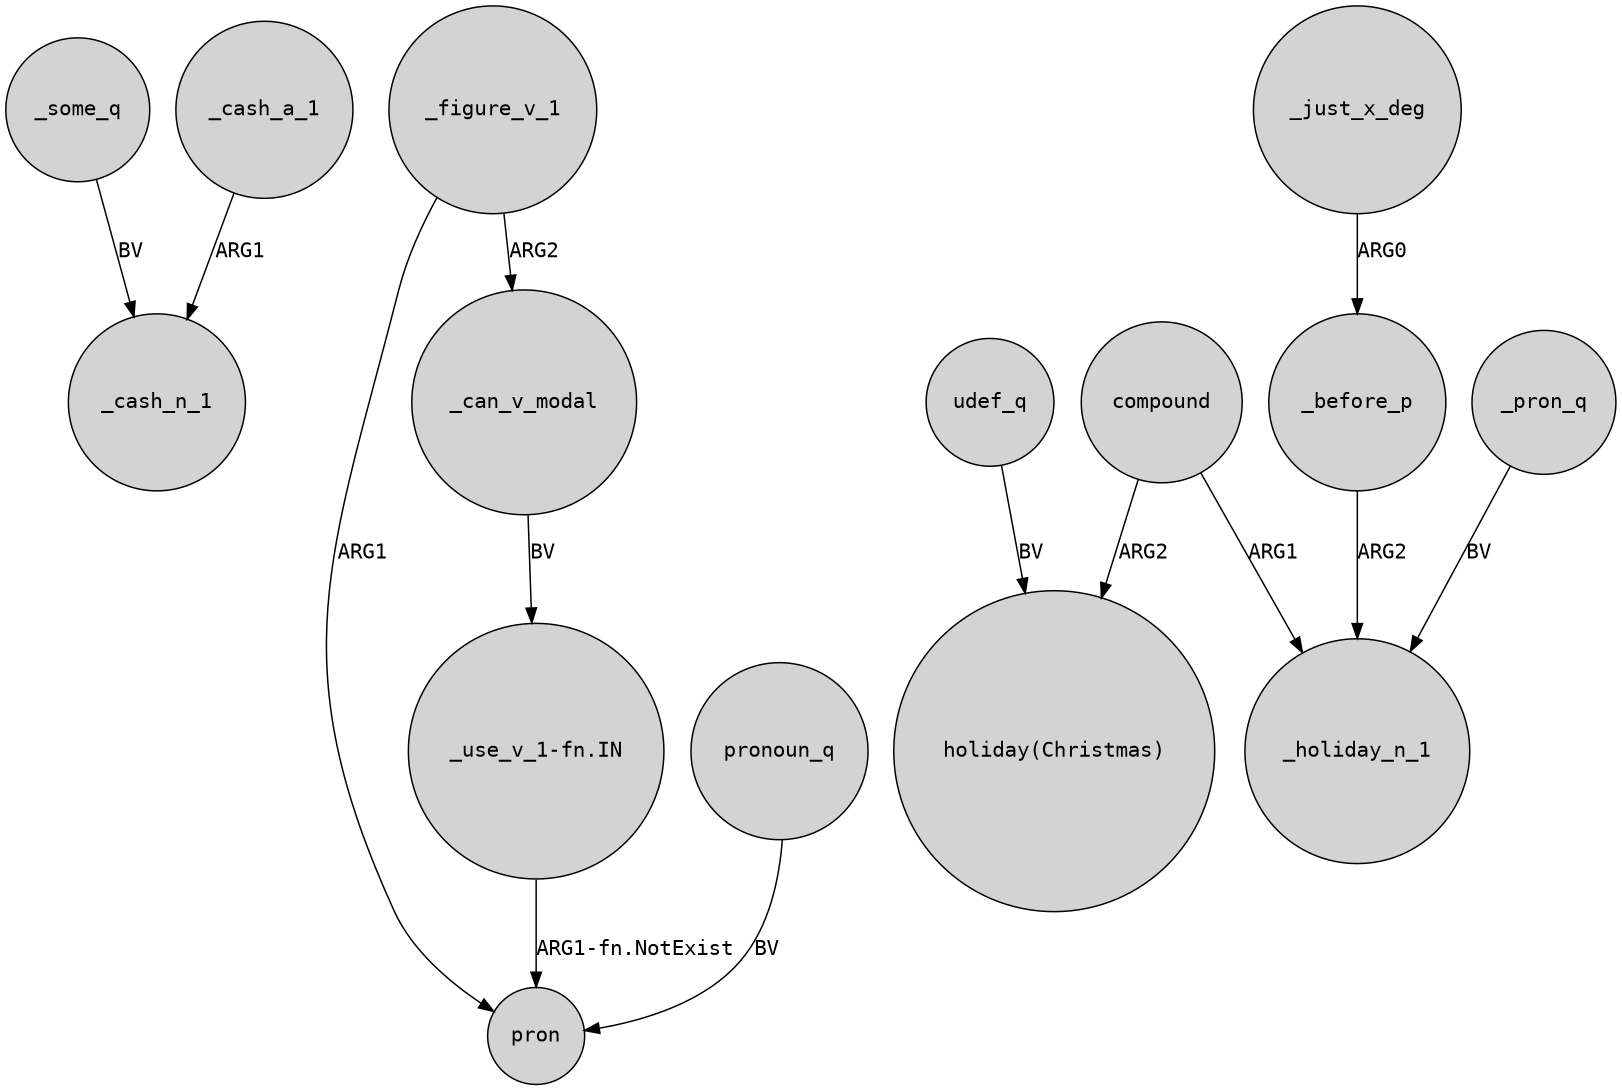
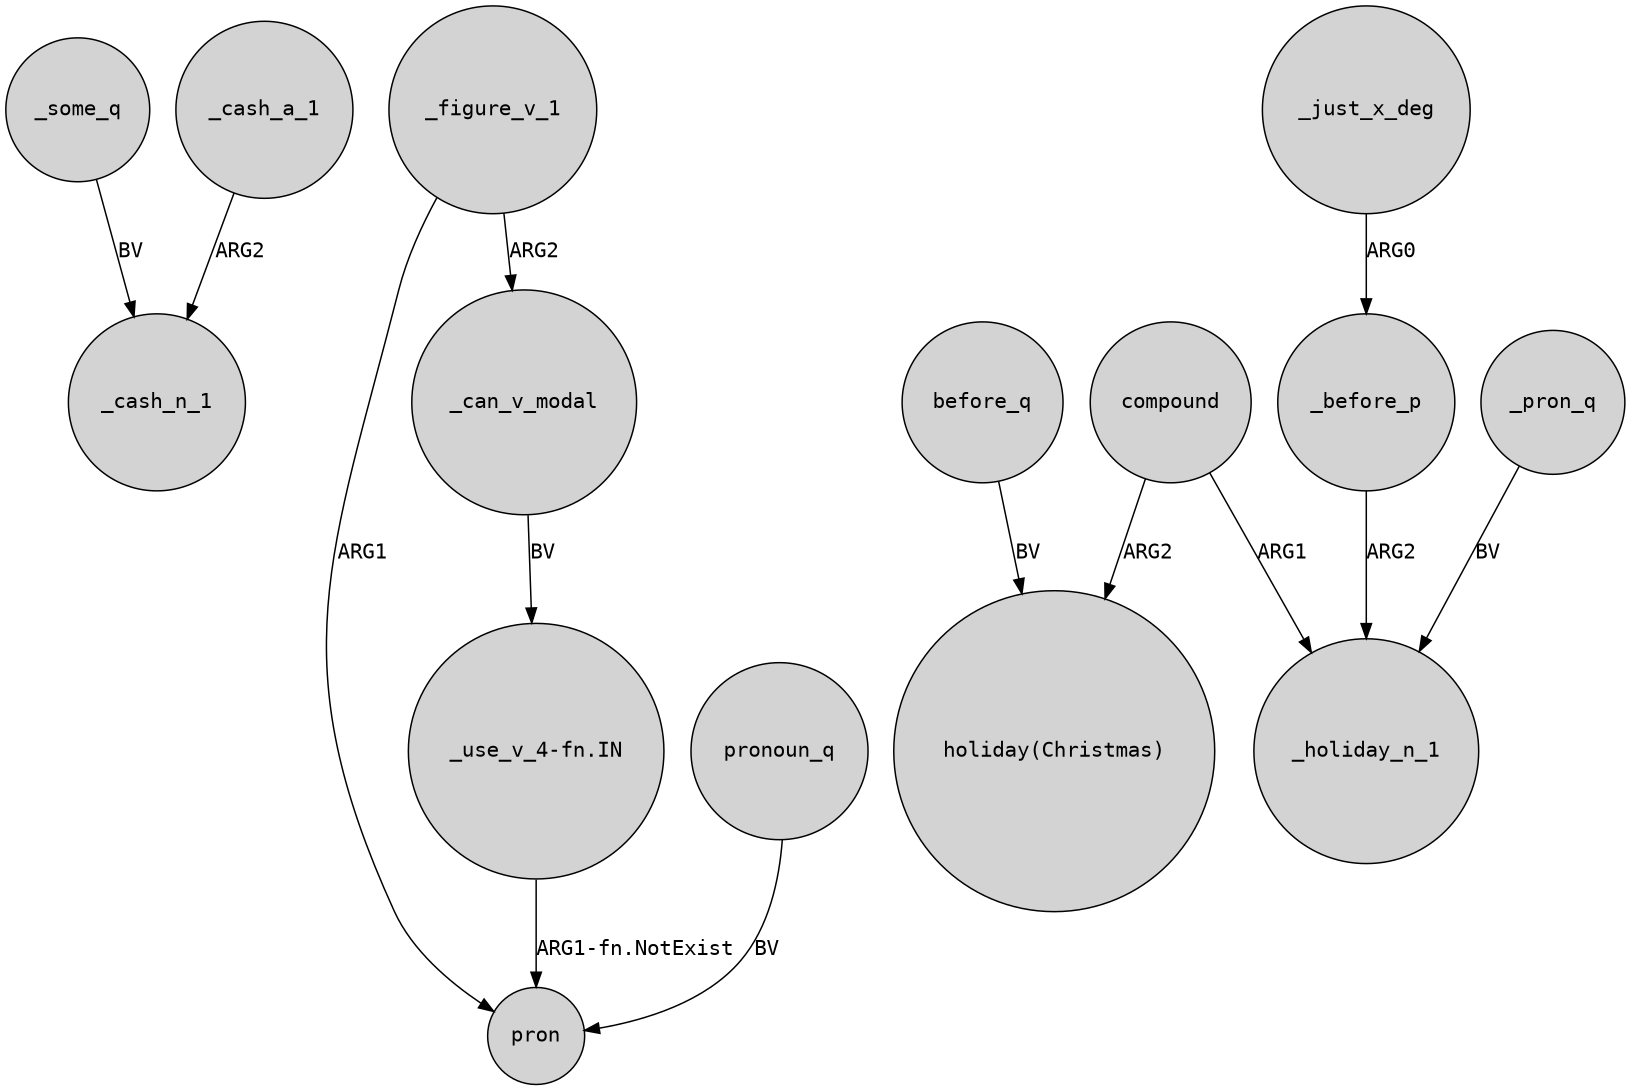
(241, 252) -> (241, 252)
(990, 402) -> (983, 402)
(536, 751) -> (536, 751)
